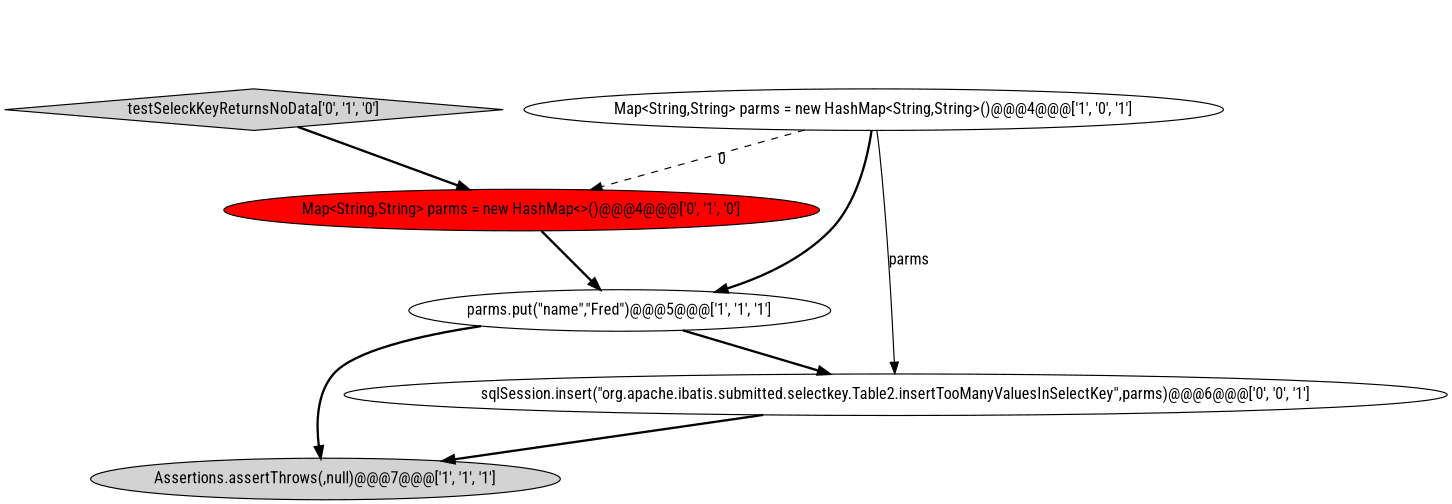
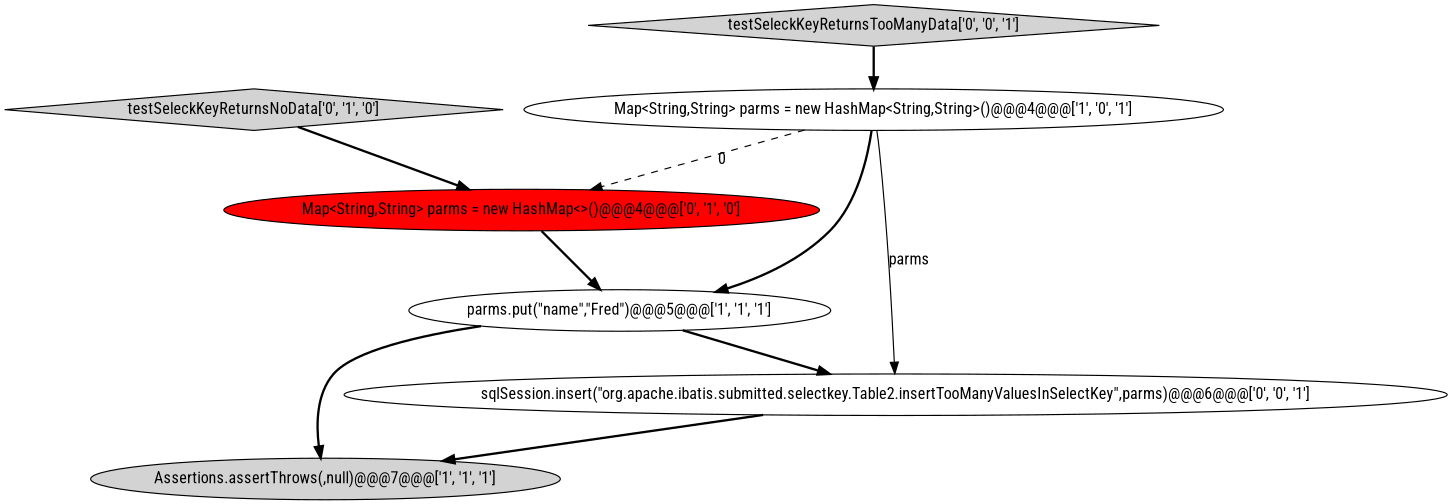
none -> (874, 25)
